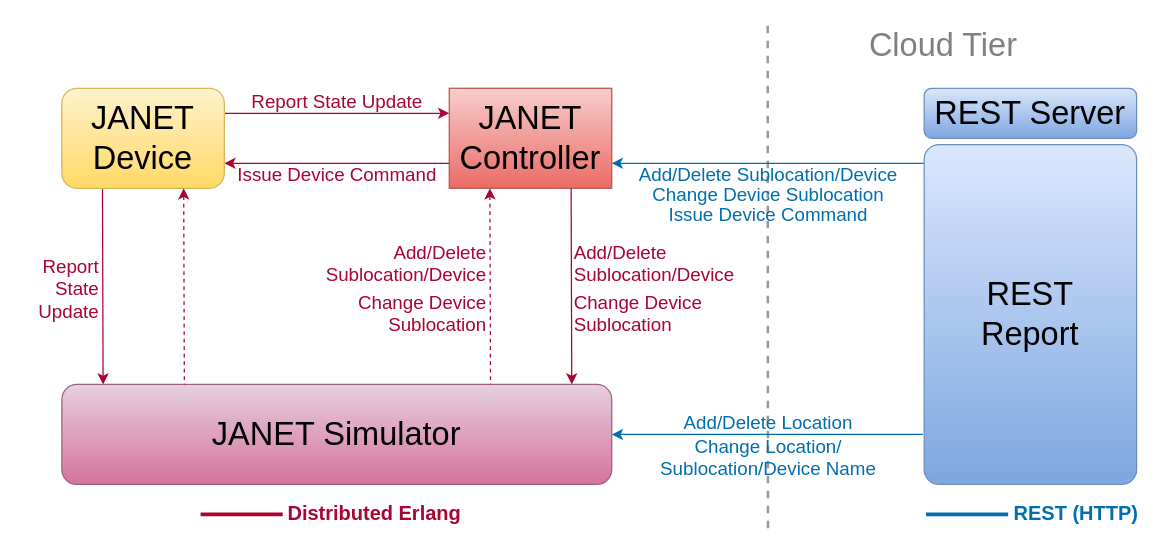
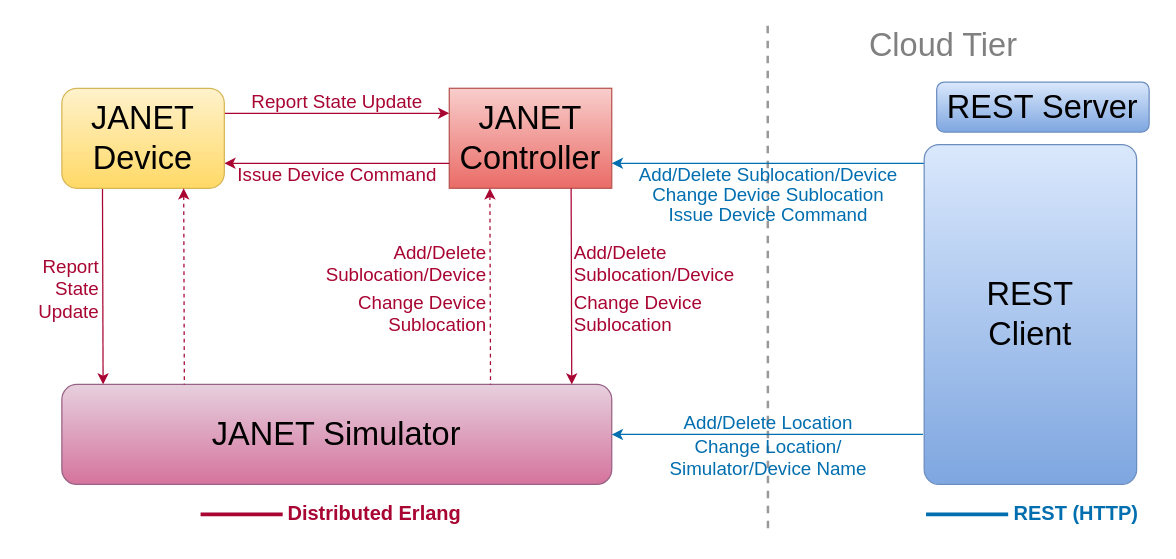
(1031, 113) -> (1043, 107)
(1031, 314) -> (1031, 314)
(769, 457) -> (769, 457)
